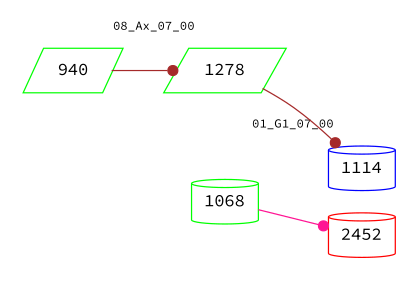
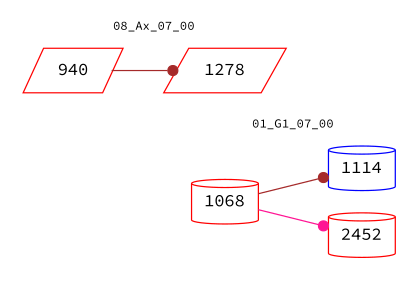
(73, 71) -> (73, 71)
(225, 71) -> (225, 71)
(311, 121) -> (288, 186)
(225, 202) -> (225, 202)
